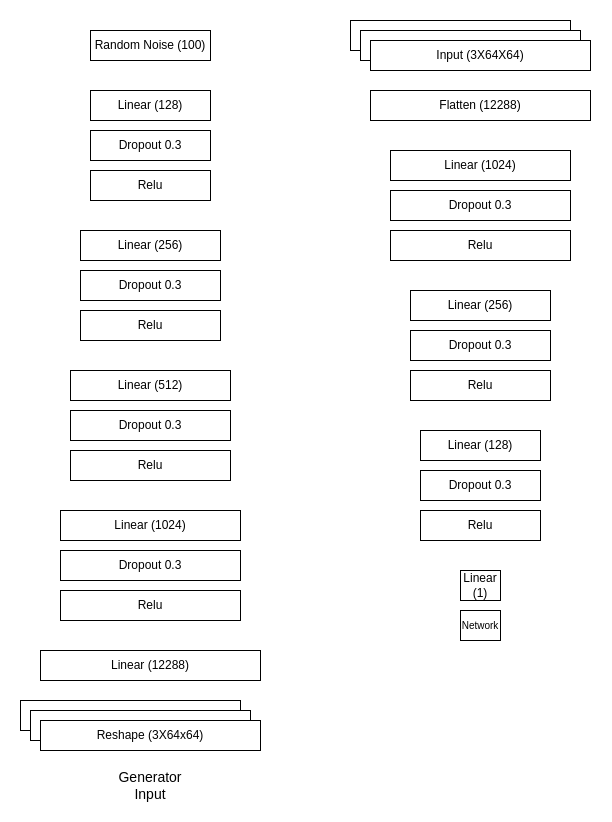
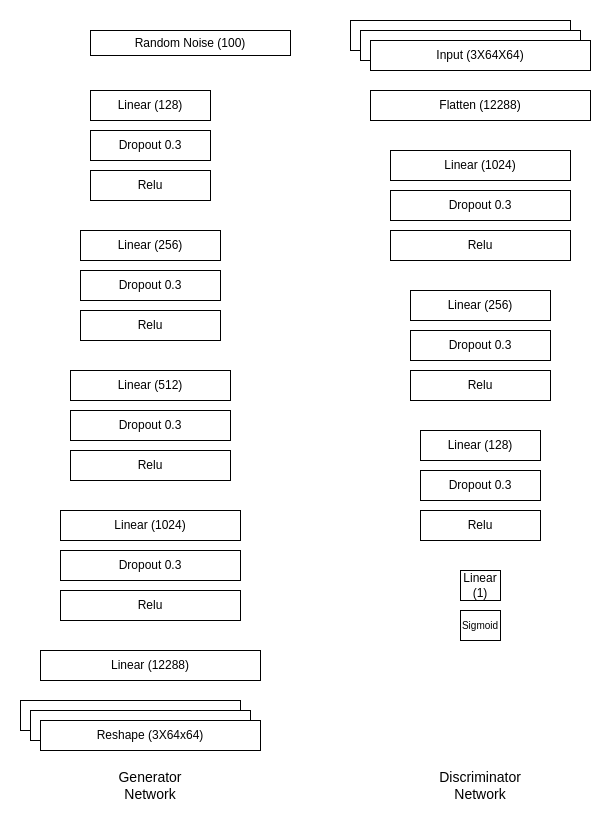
(151, 46) -> (191, 43)
(481, 626) -> (481, 626)
(151, 786) -> (151, 786)
none -> (481, 786)
